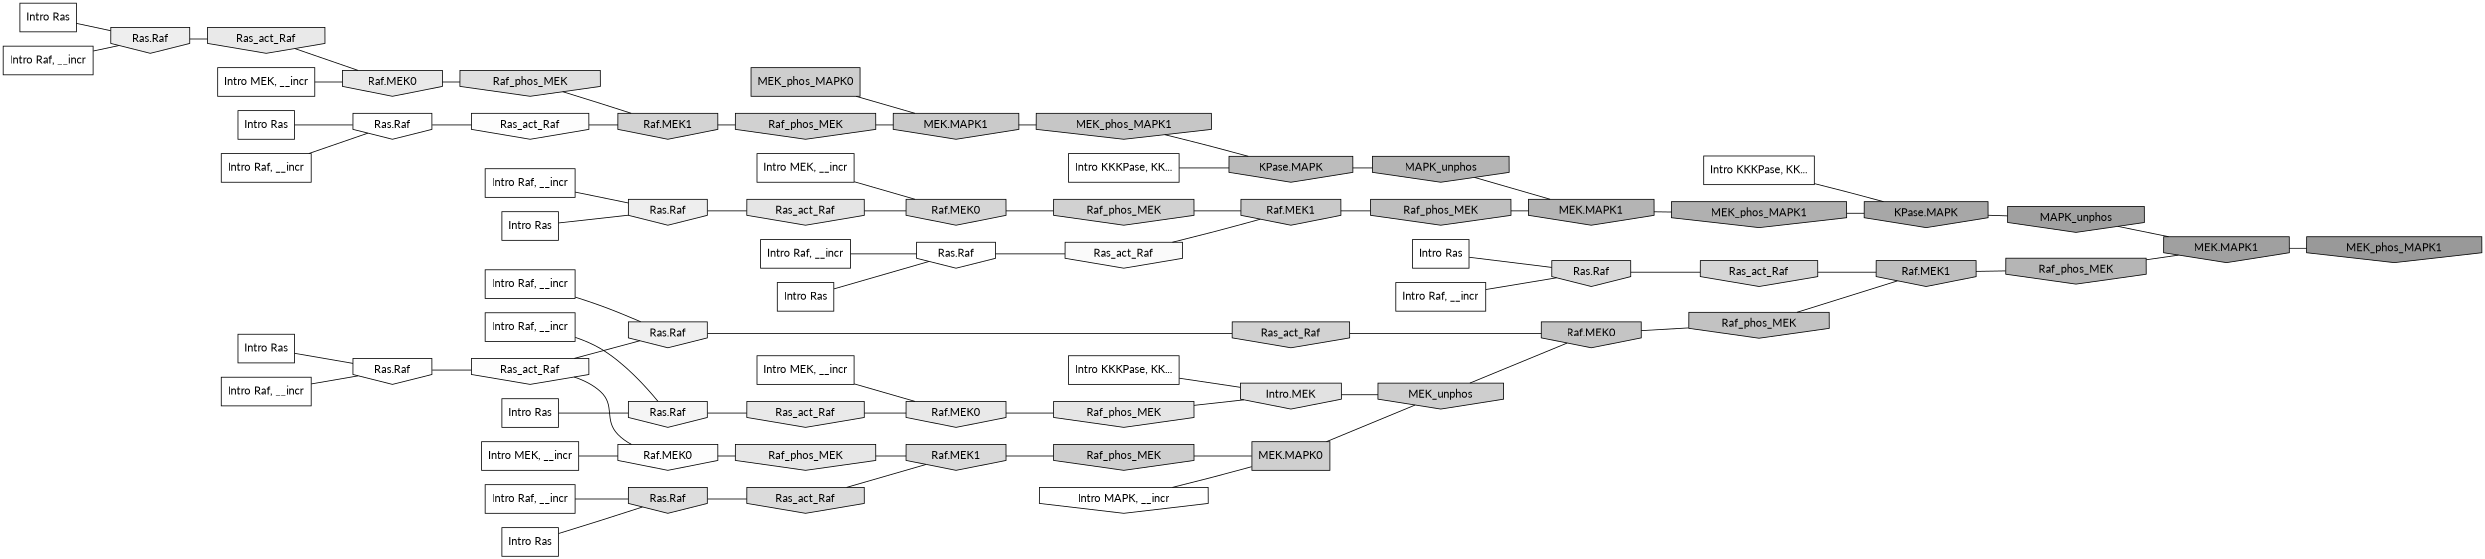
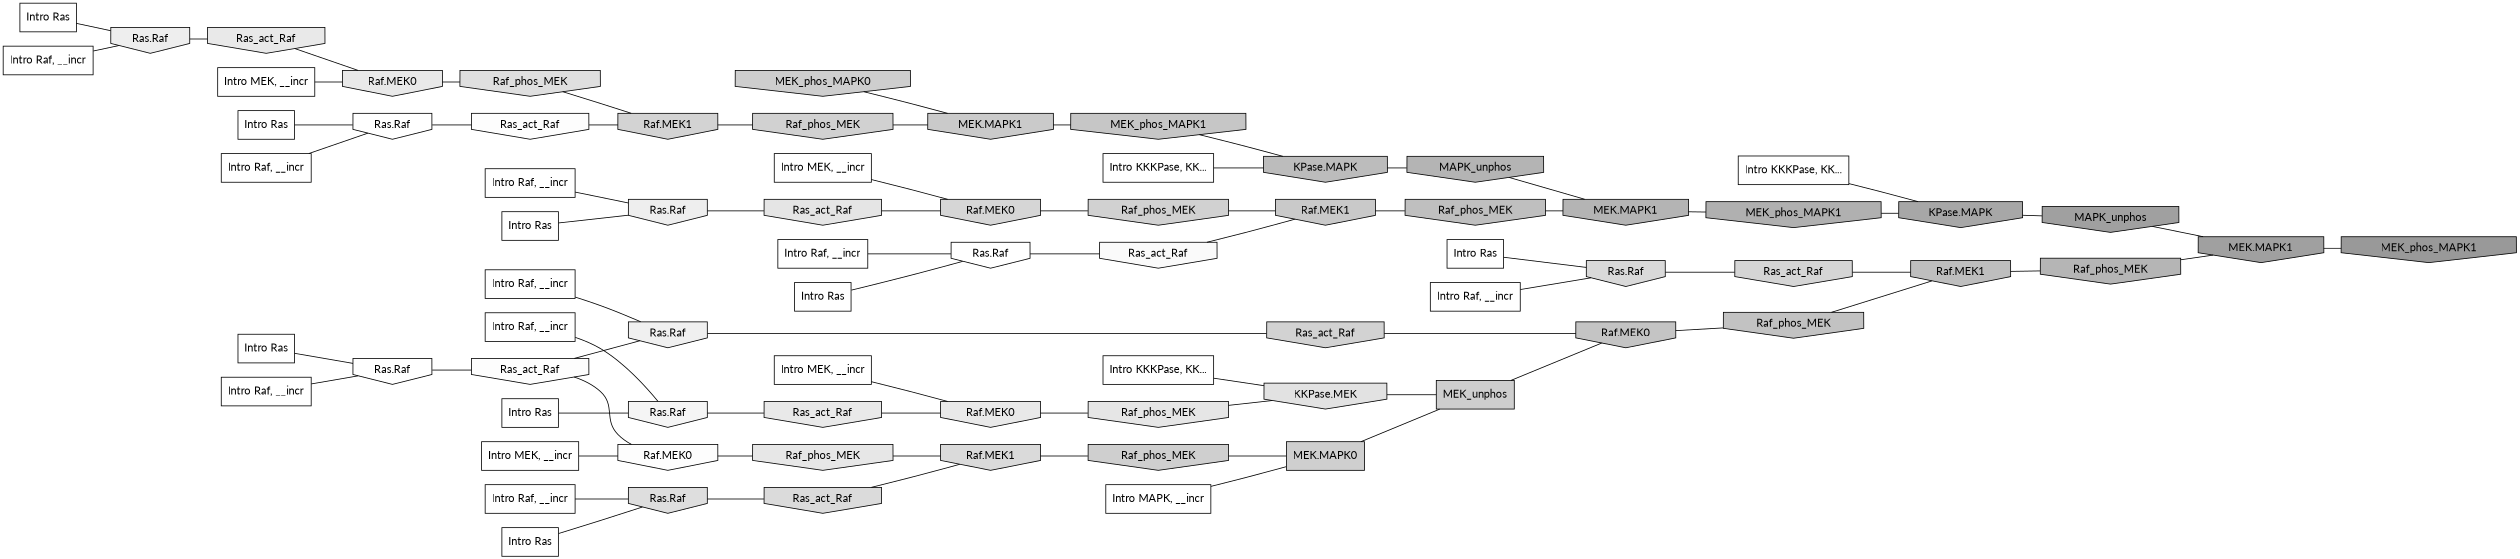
(806, 82) -> (823, 82)
(1291, 395) -> (1325, 395)
(1441, 395) -> (1475, 395)
(1124, 499) -> (1158, 499)
